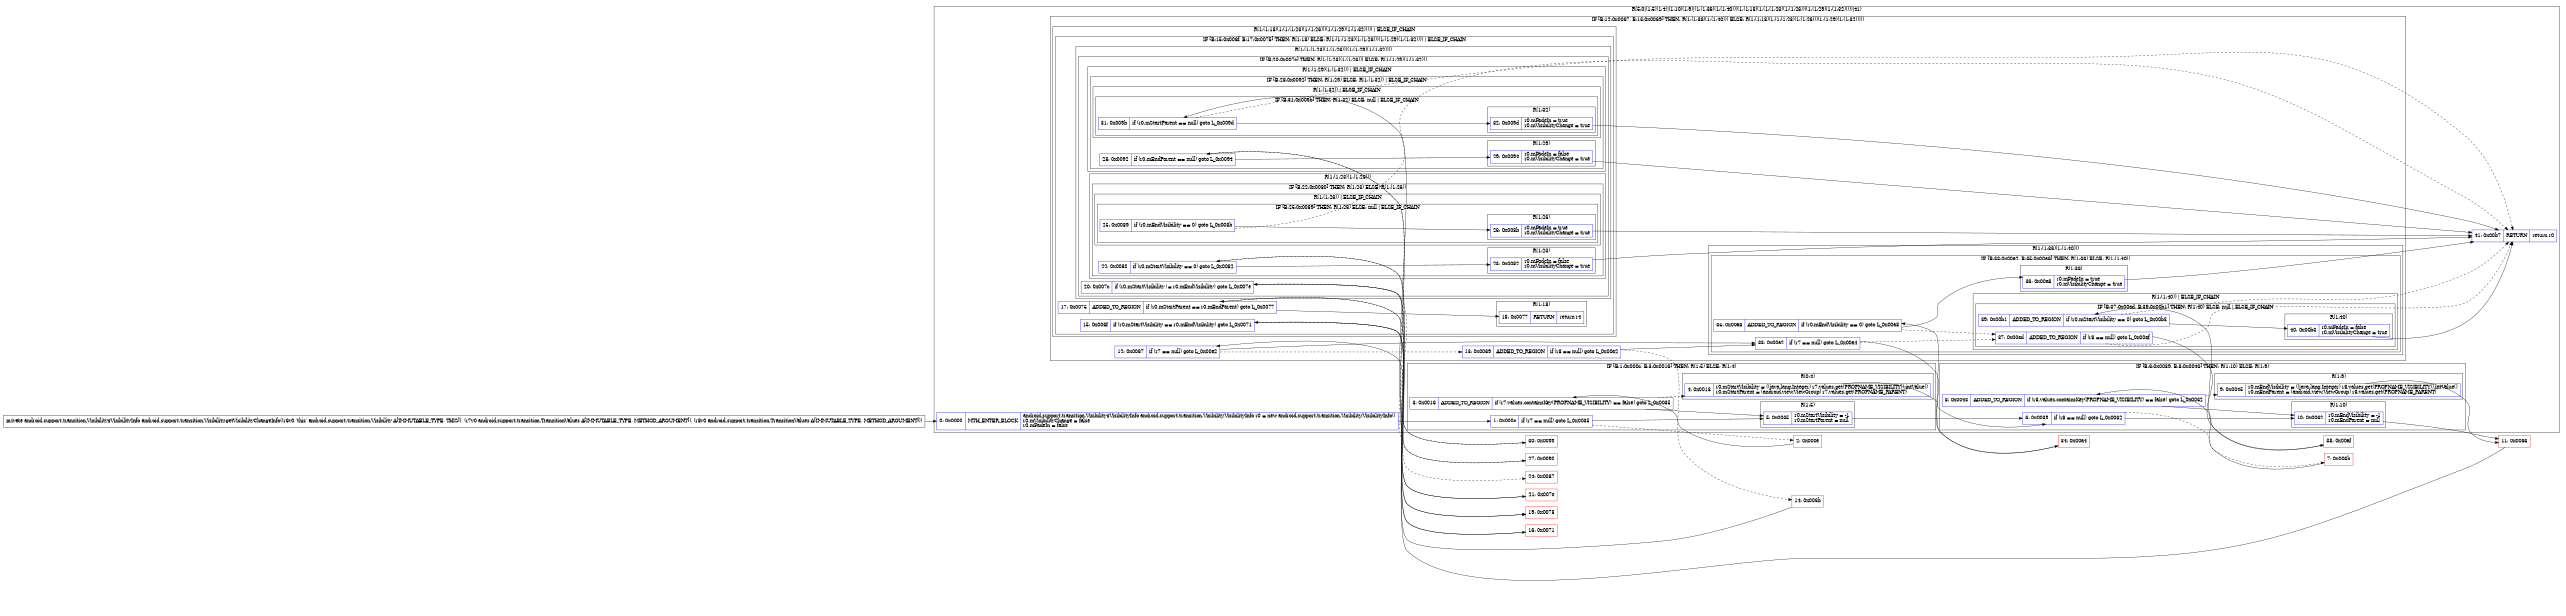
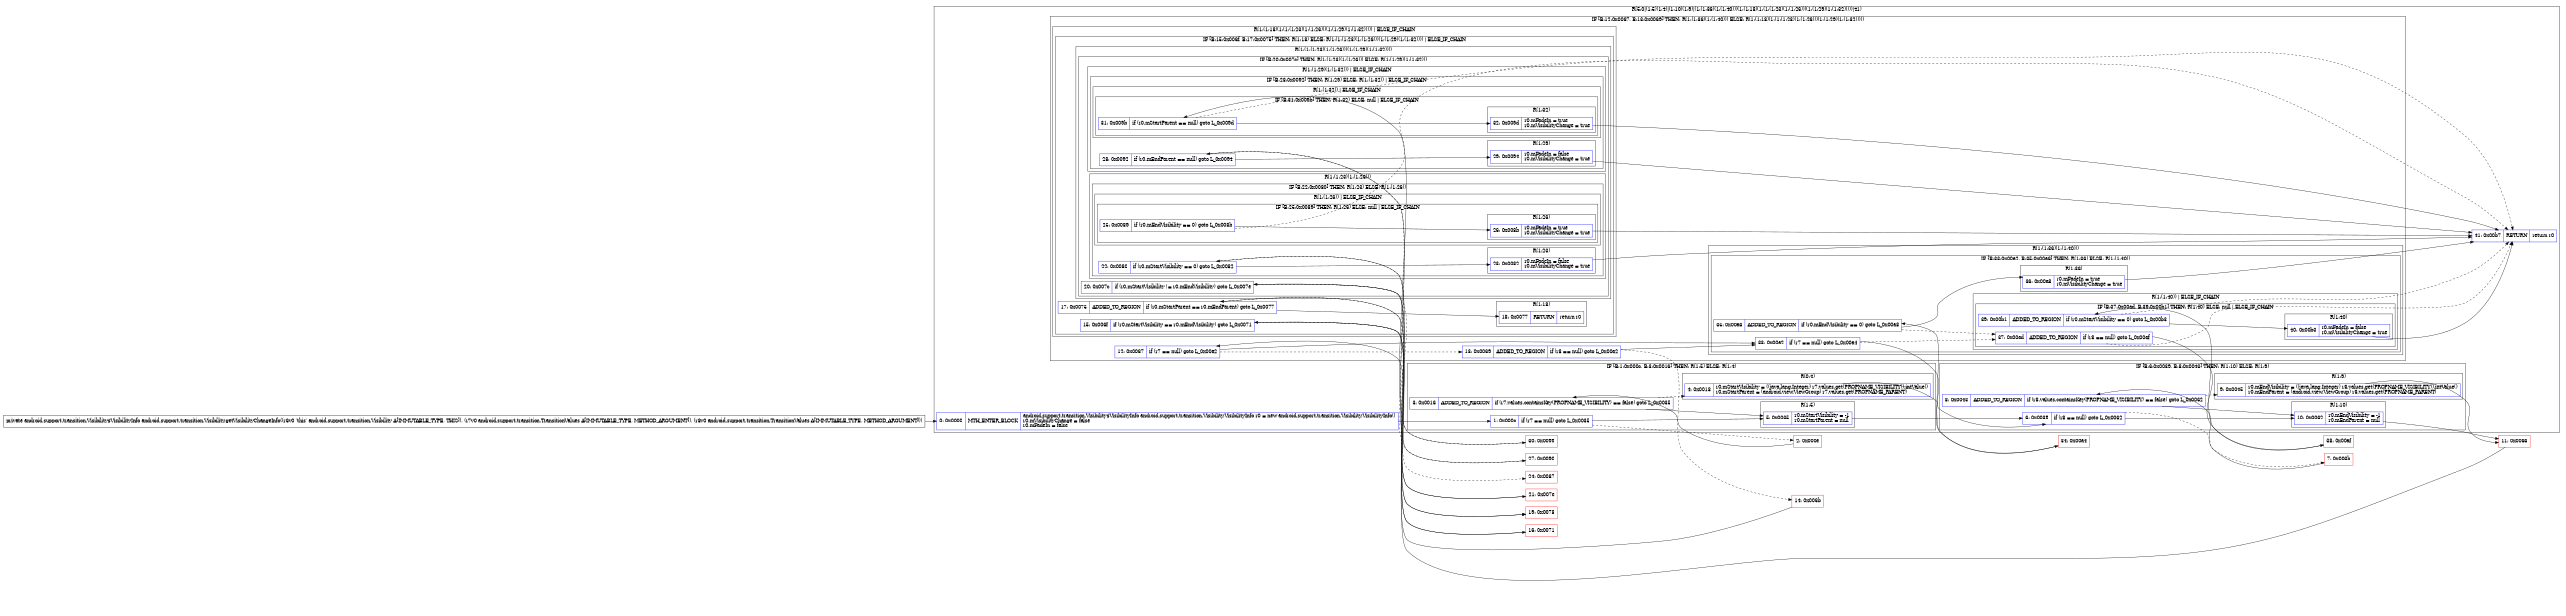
(1570, 317) -> (1570, 317)
